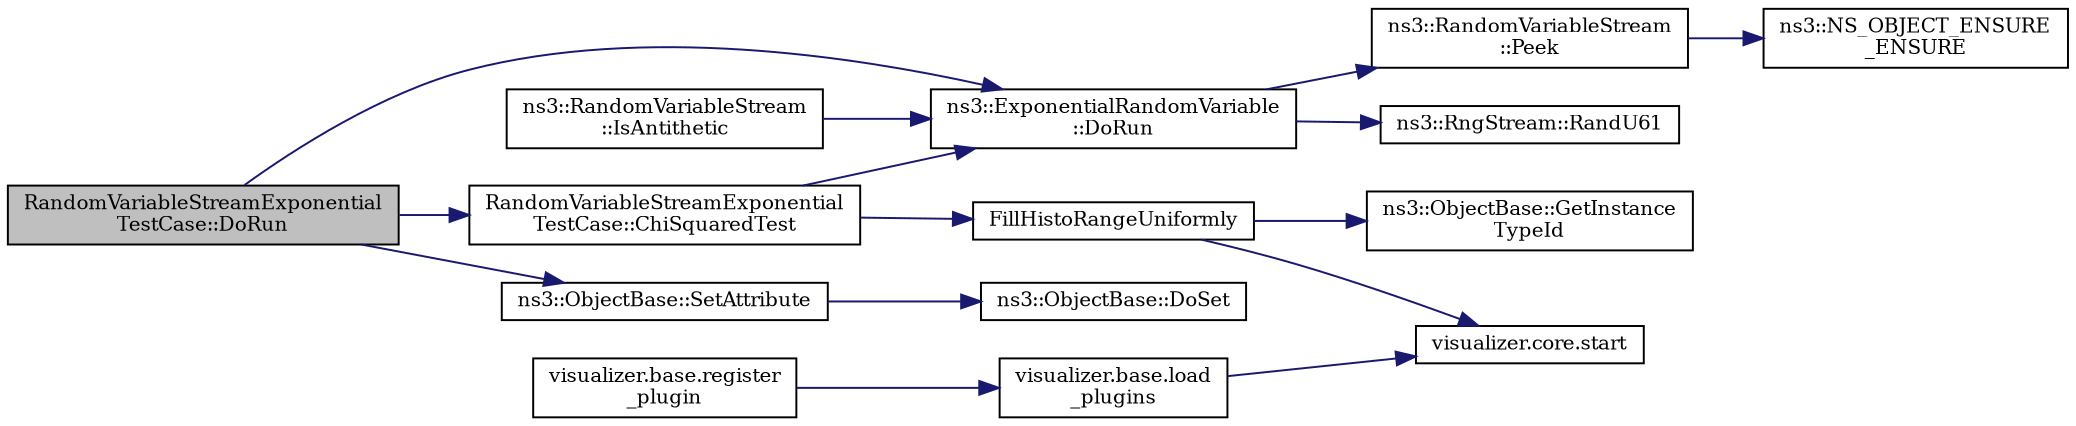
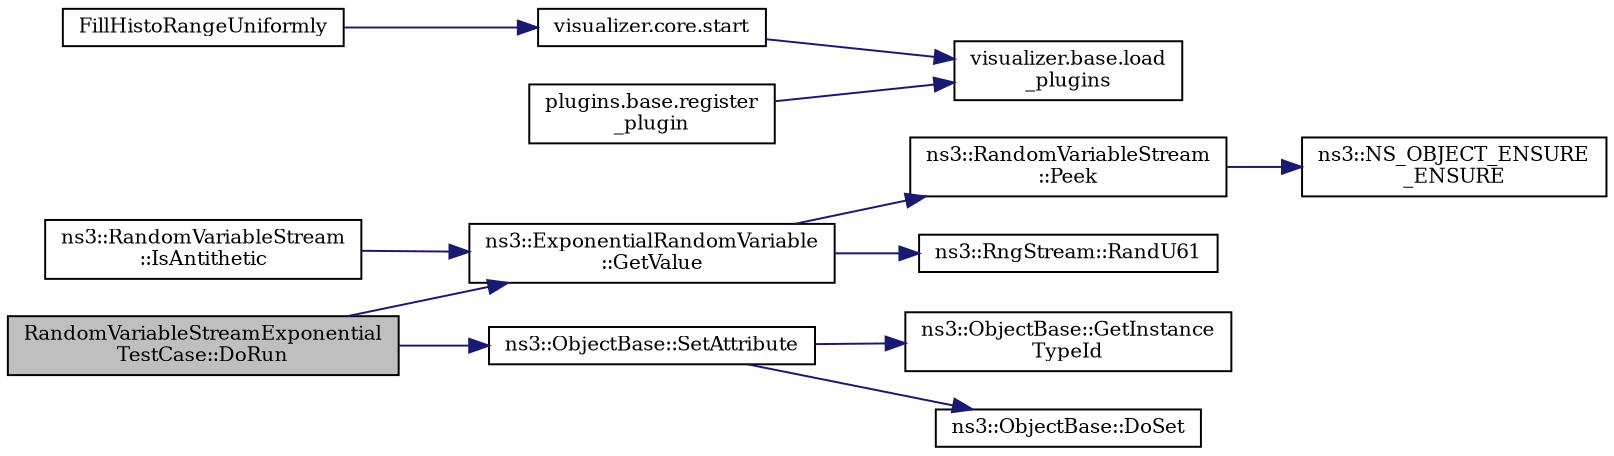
(1114, 119) -> (652, 253)
(665, 215) -> none
(1300, 221) -> (850, 344)
(1312, 367) -> (850, 48)
(665, 388) -> (652, 114)
